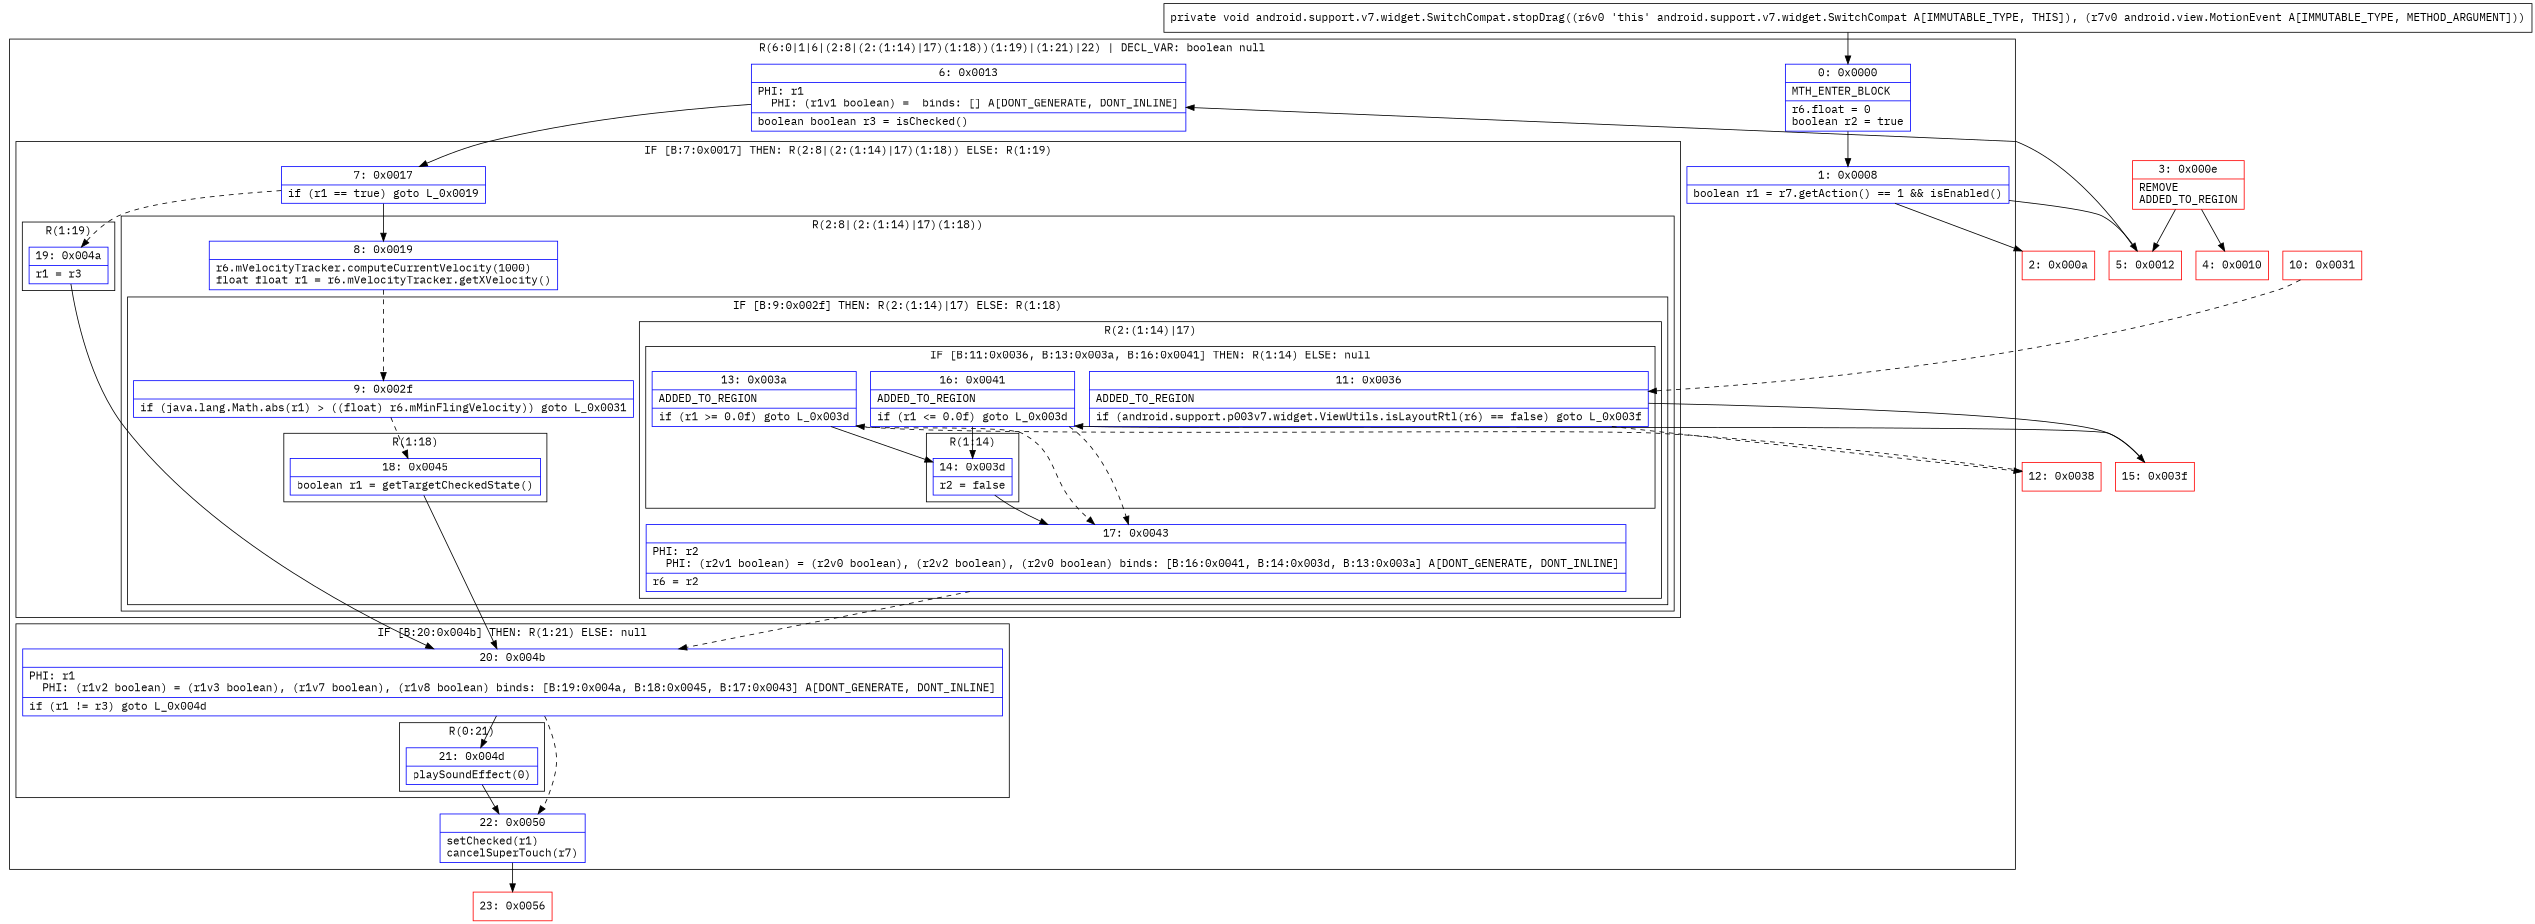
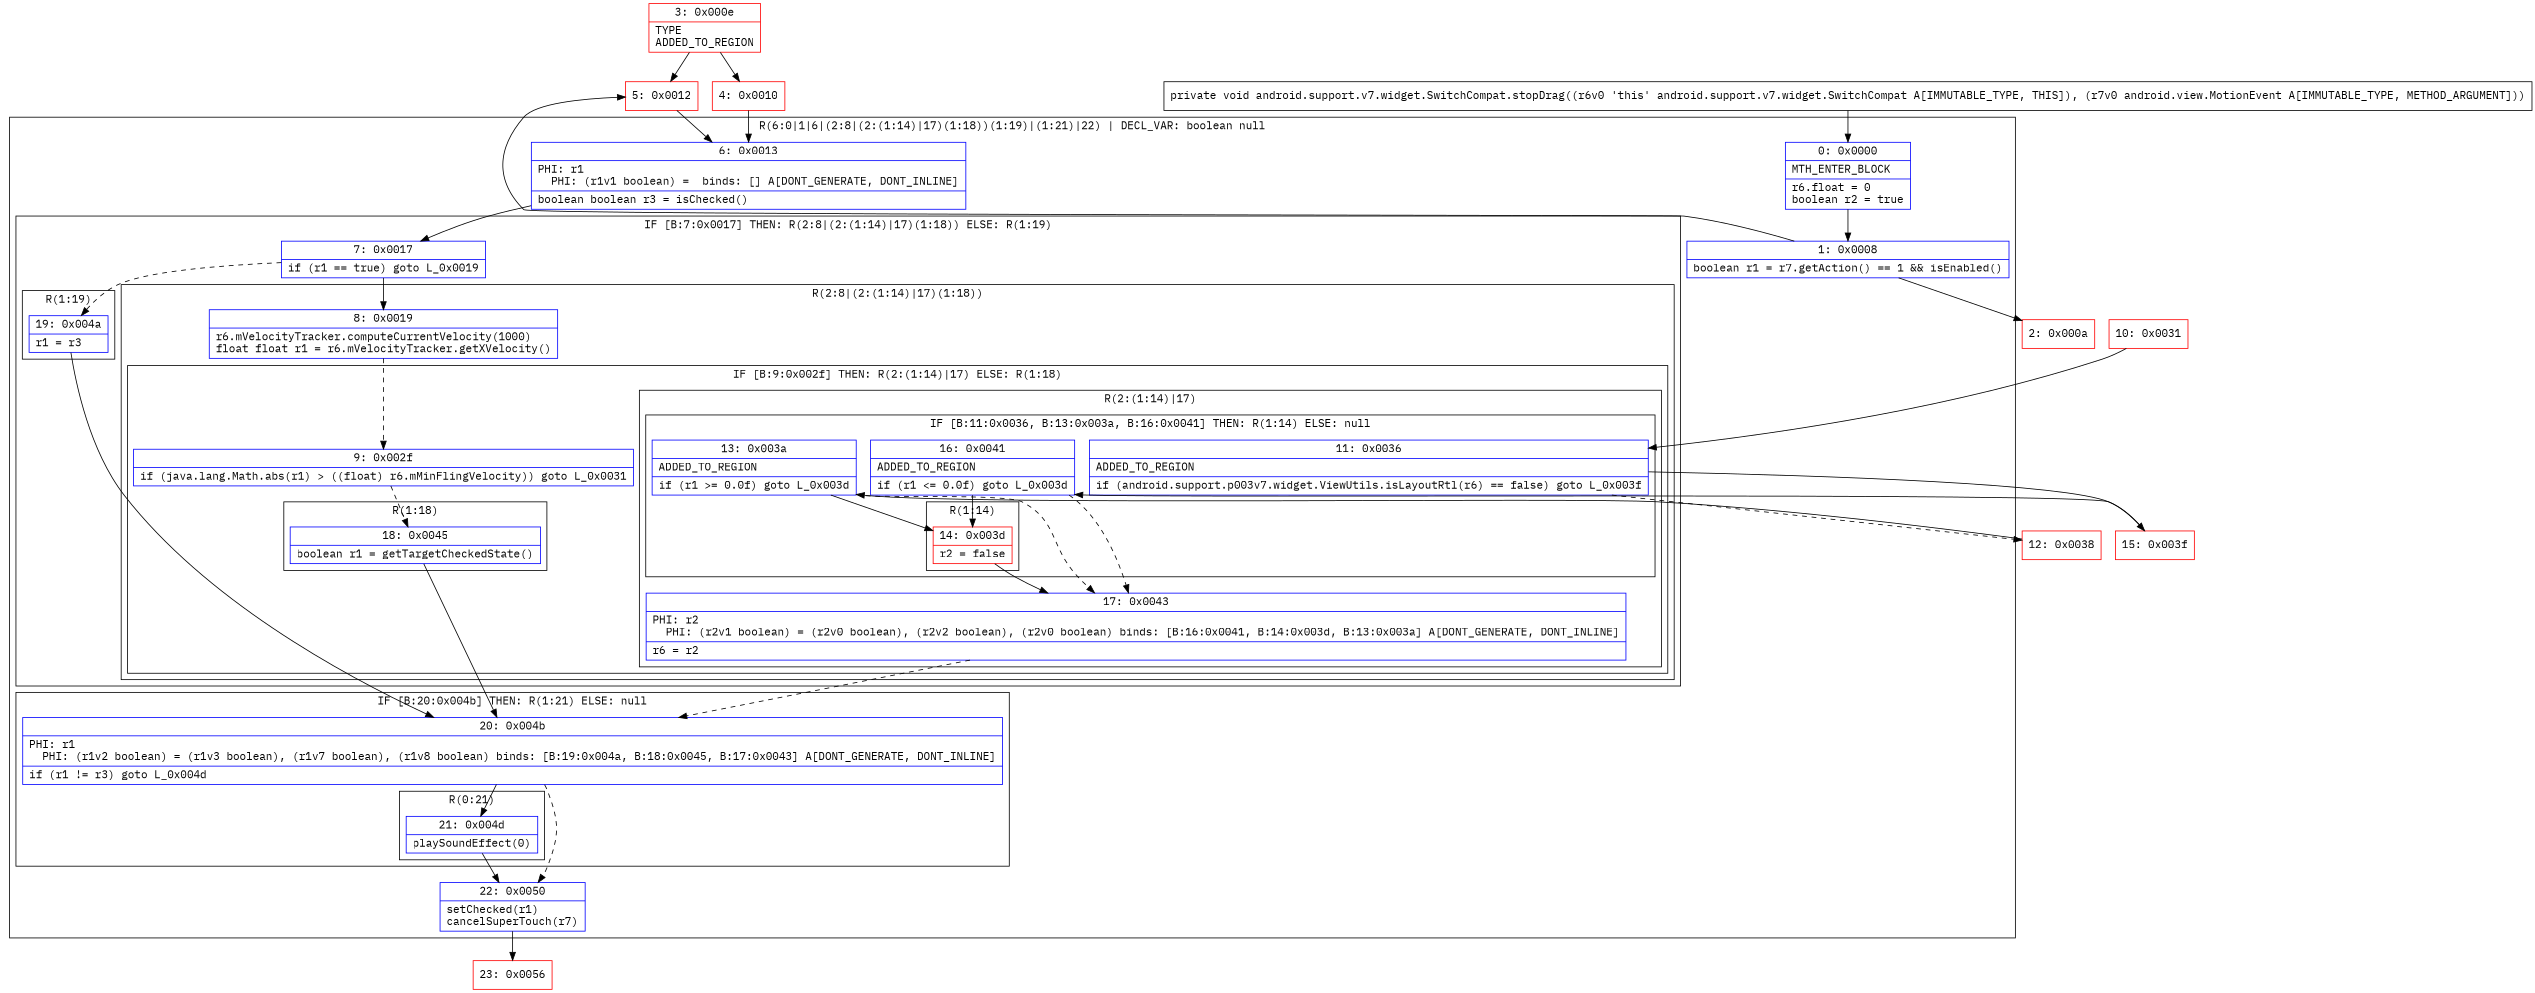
none -> (749, 122)
(2159, 188) -> (669, 31)
(1982, 356) -> (1894, 412)
(1618, 432) -> (1618, 501)
(973, 477) -> (973, 545)
